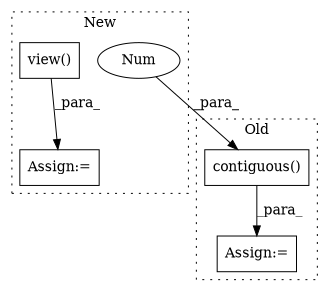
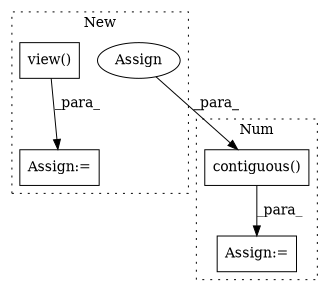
(139, 60) -> (139, 60)
(257, 130) -> (257, 130)
